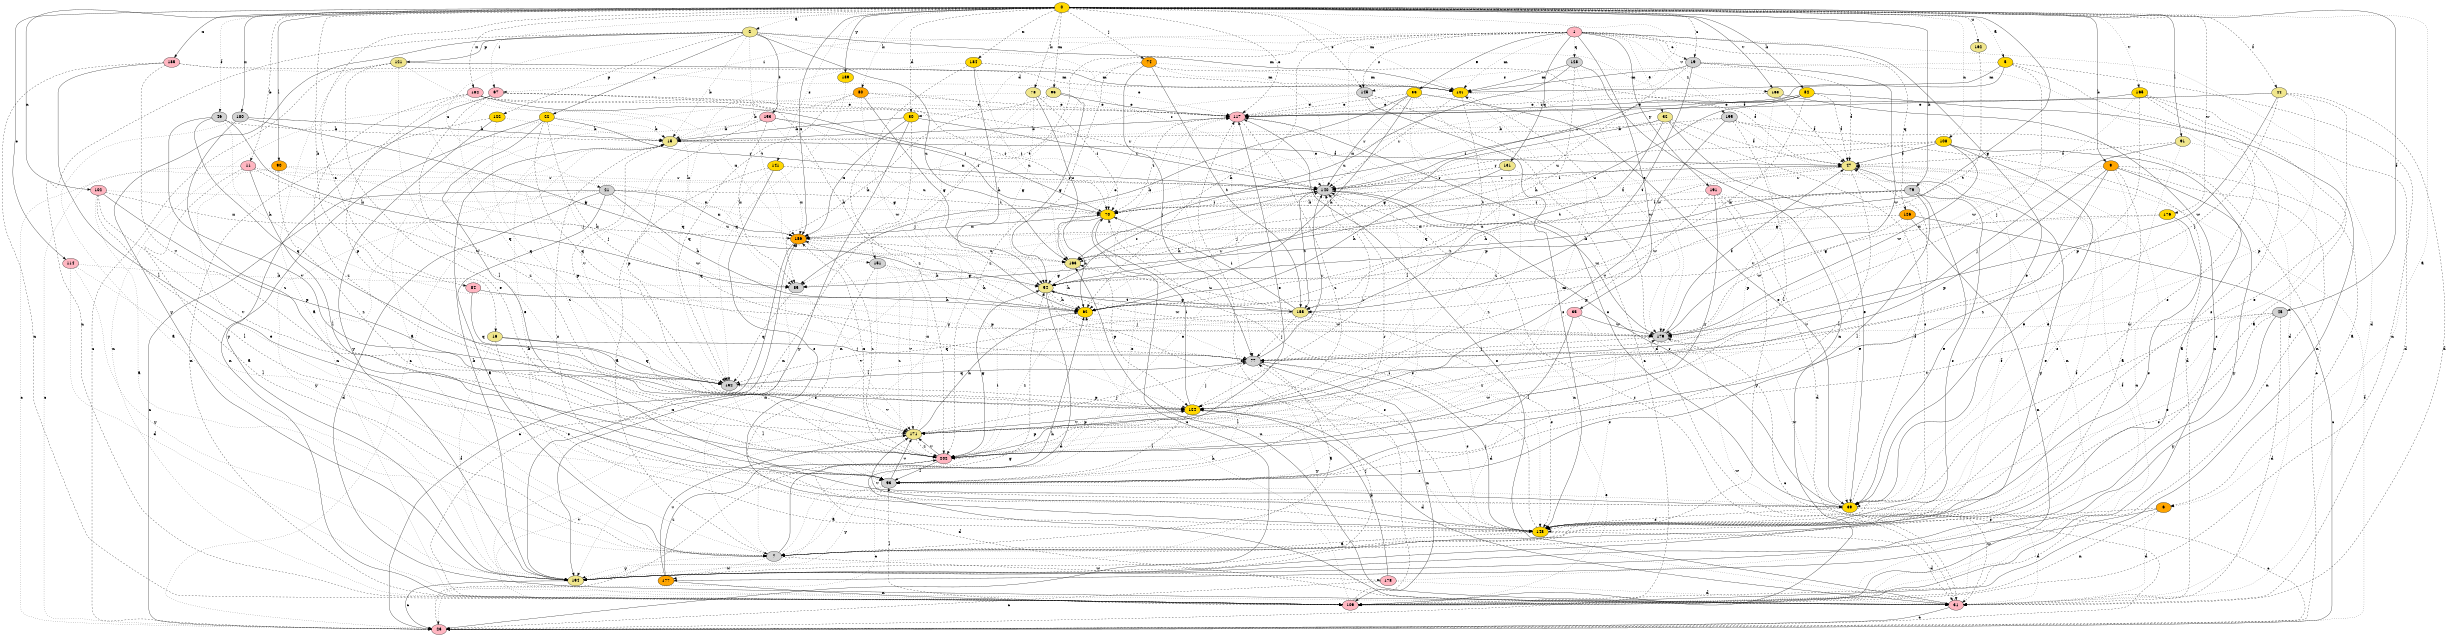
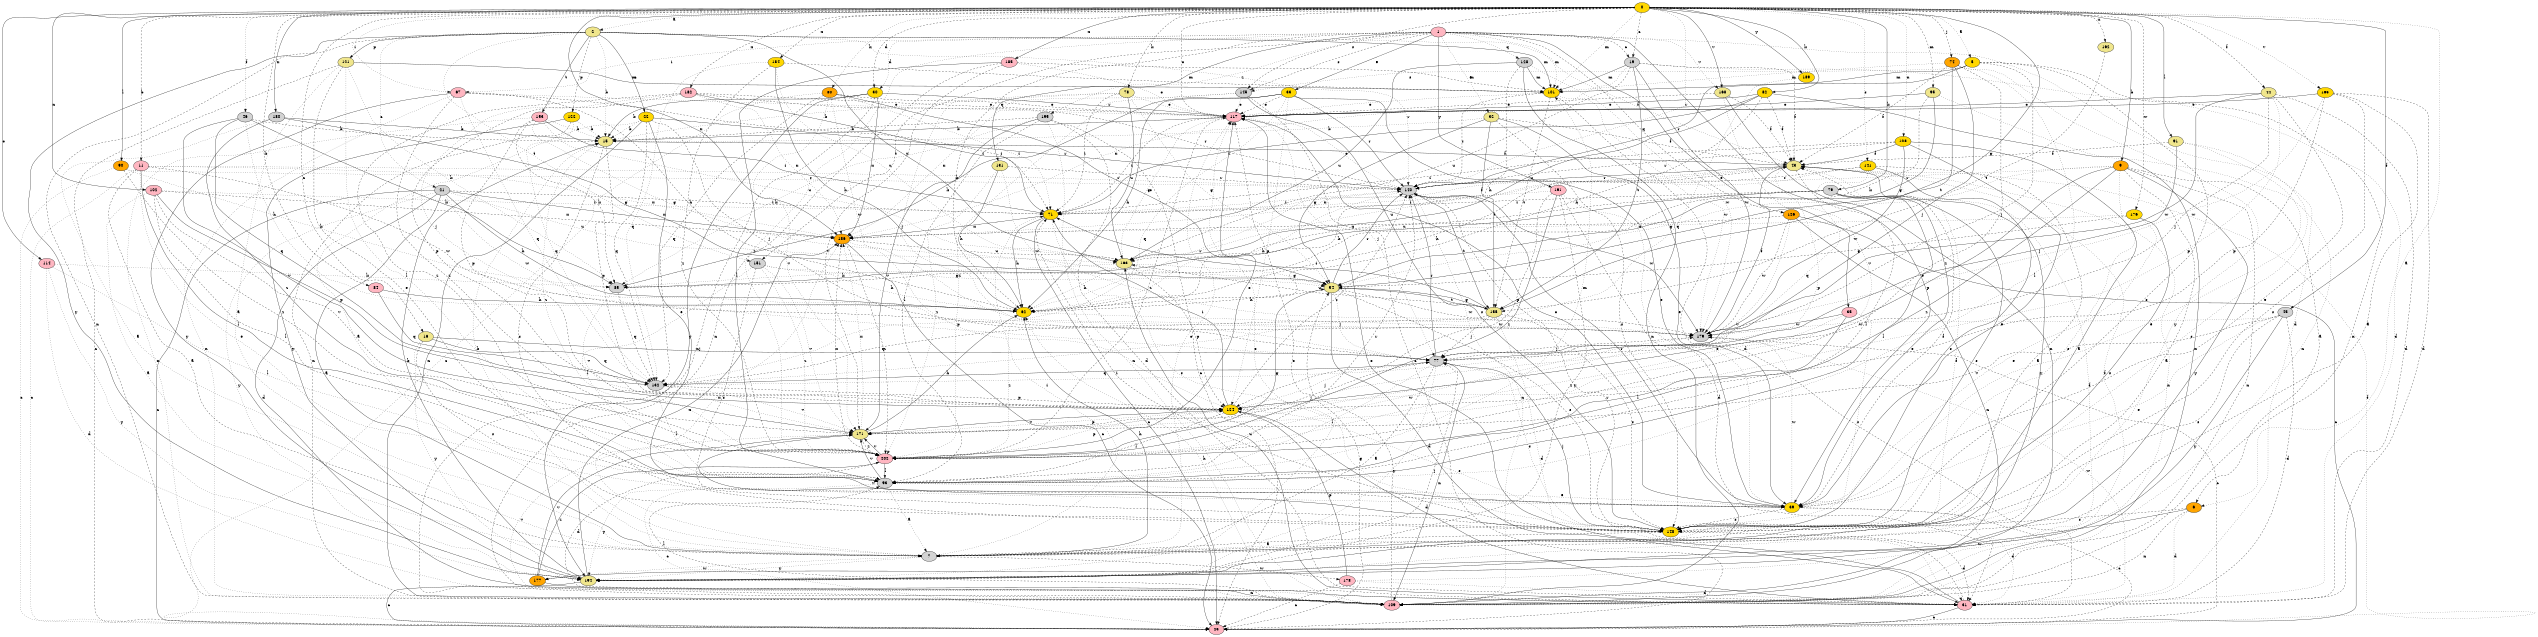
(1117, 152) -> (1053, 103)
(1849, 166) -> (1794, 166)
(1108, 215) -> (1051, 215)
(461, 459) -> (436, 459)
